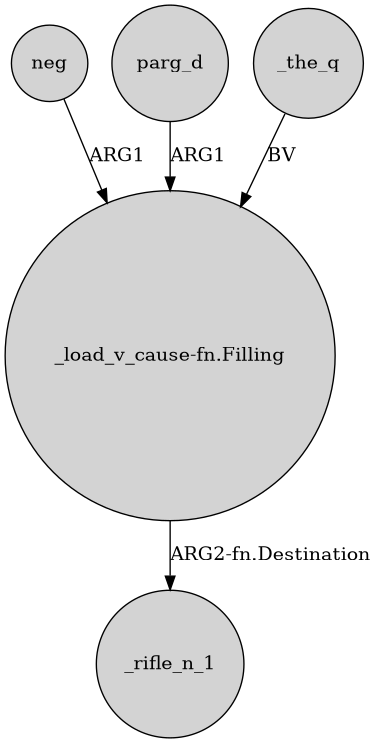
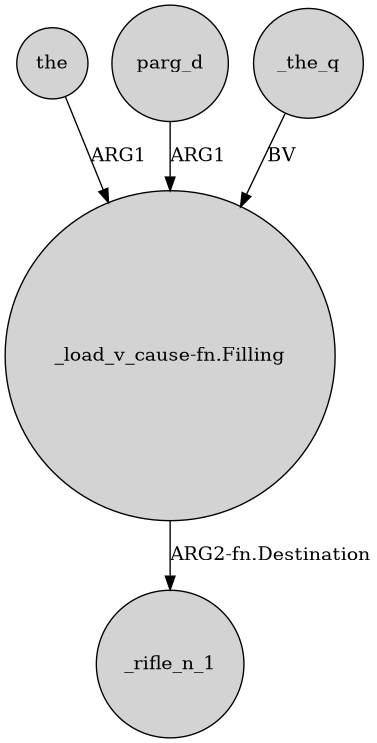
(50, 63) -> (52, 63)
